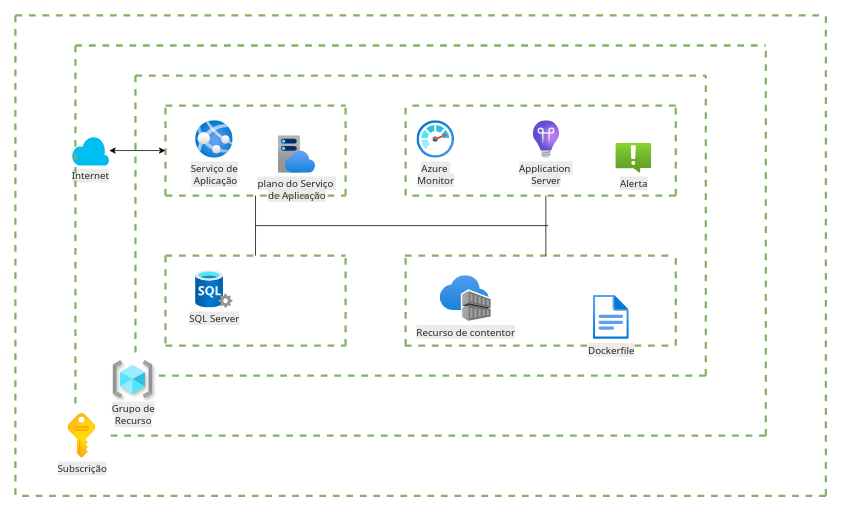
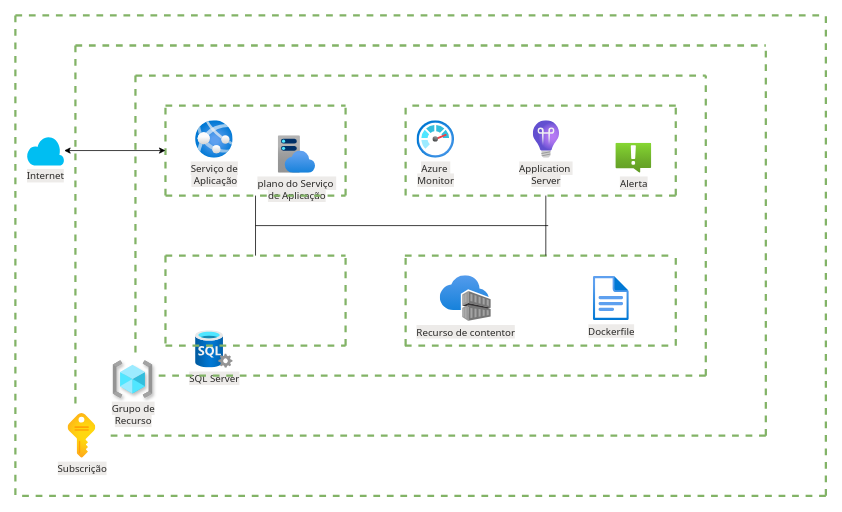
(90, 150) -> (45, 150)
(214, 289) -> (214, 349)
(611, 317) -> (611, 298)
